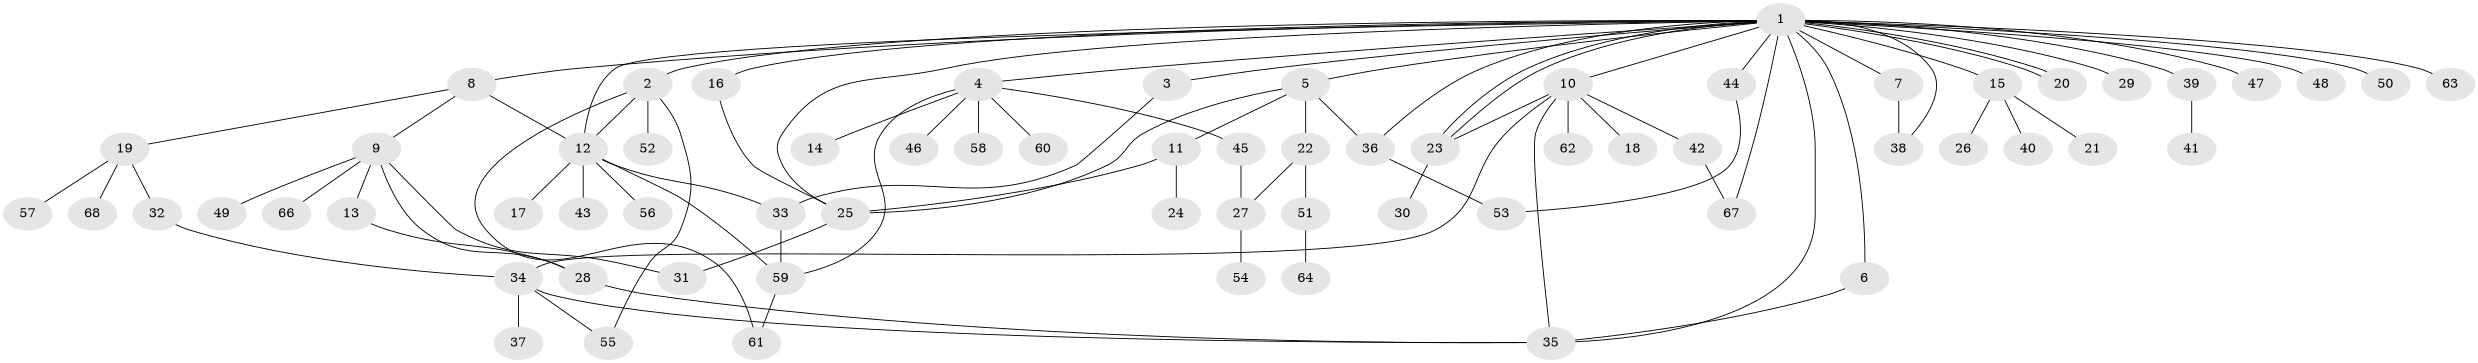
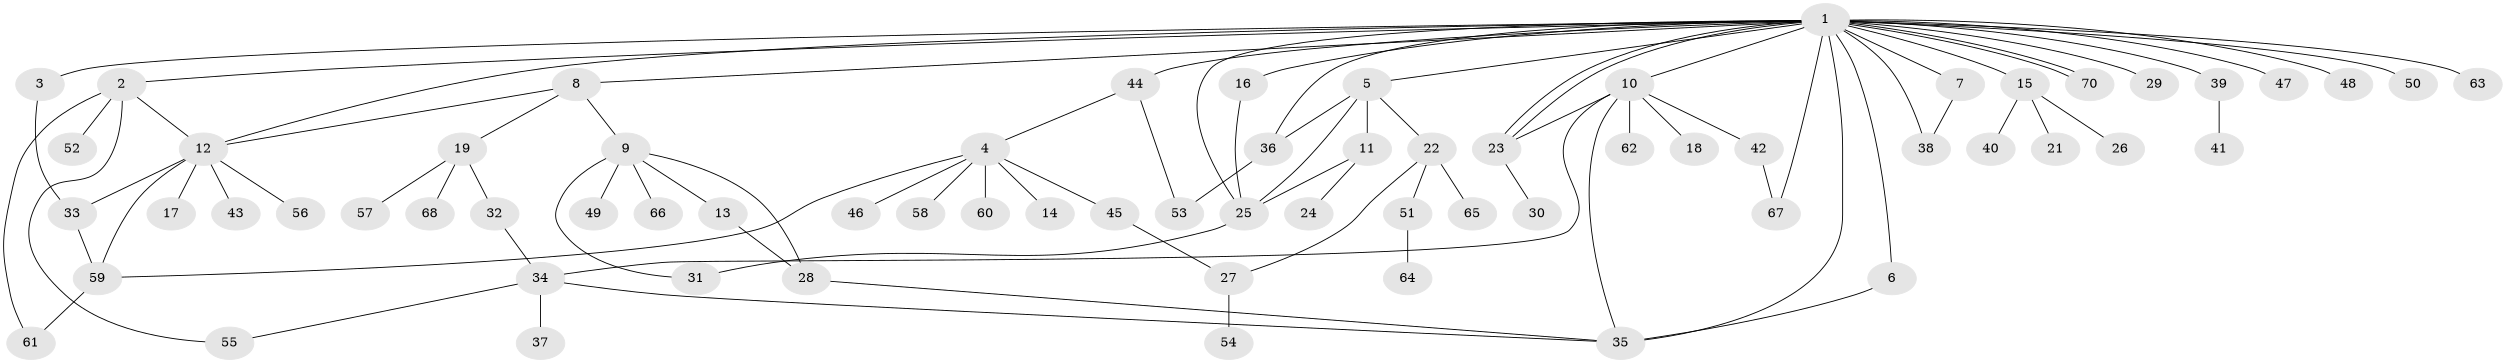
(1379, 49) -> (1060, 117)
(2062, 84) -> (2090, 84)
none -> (1472, 214)
